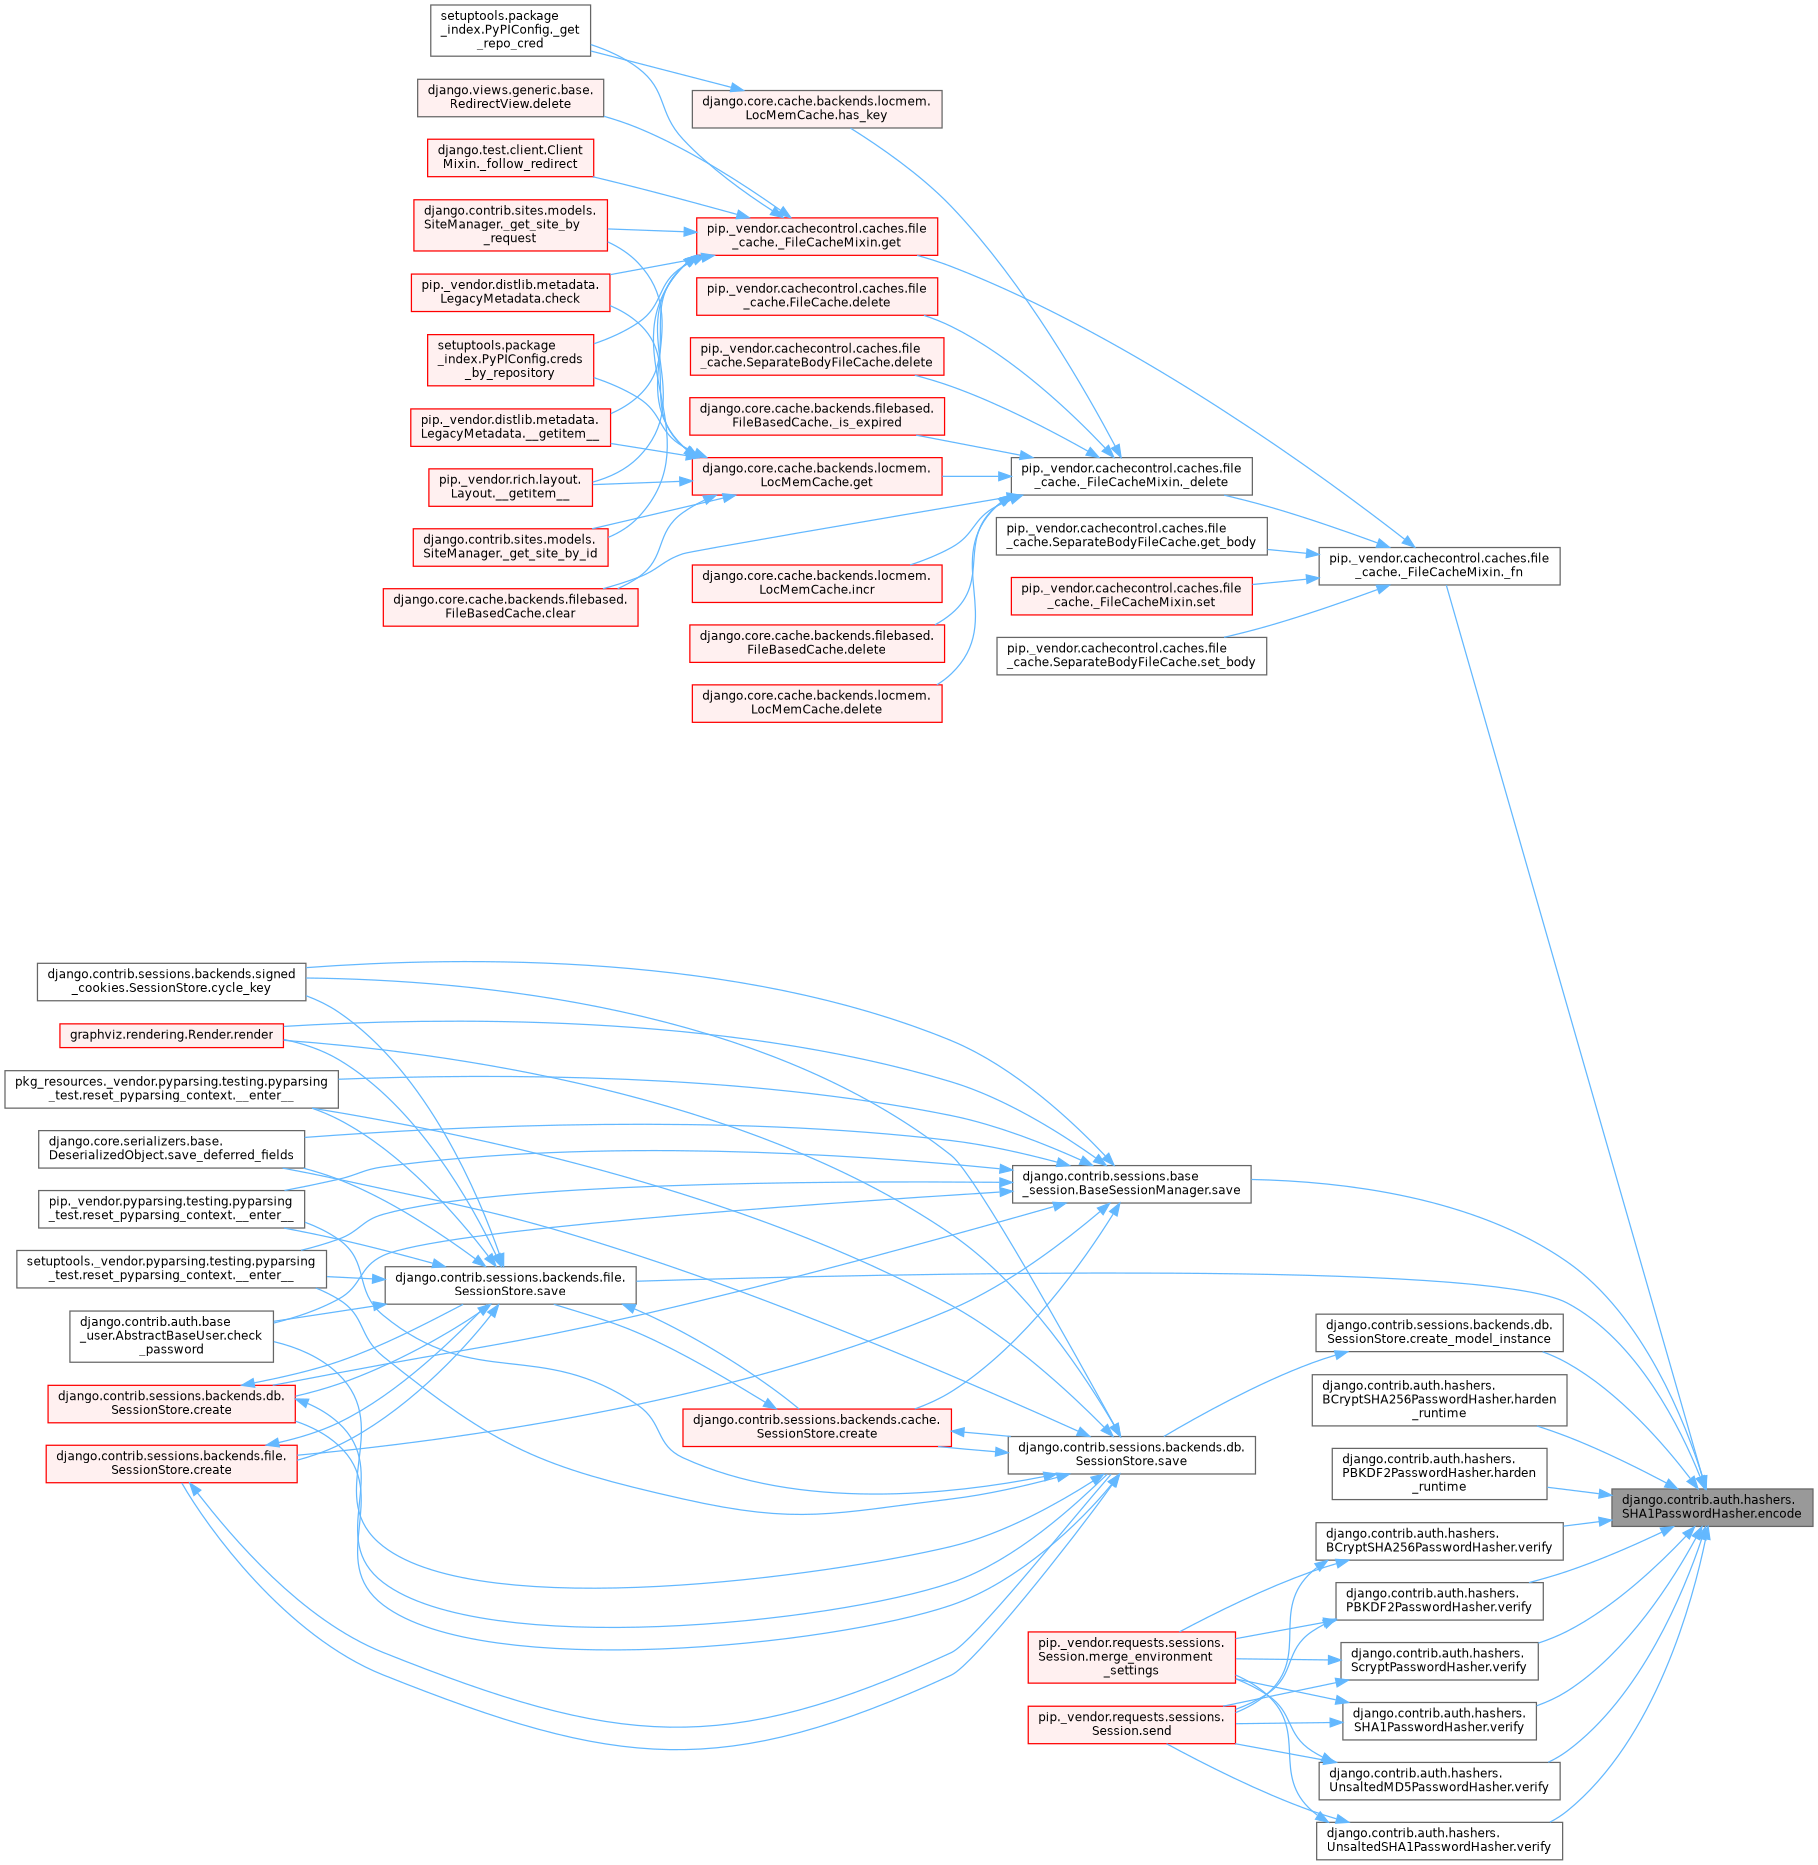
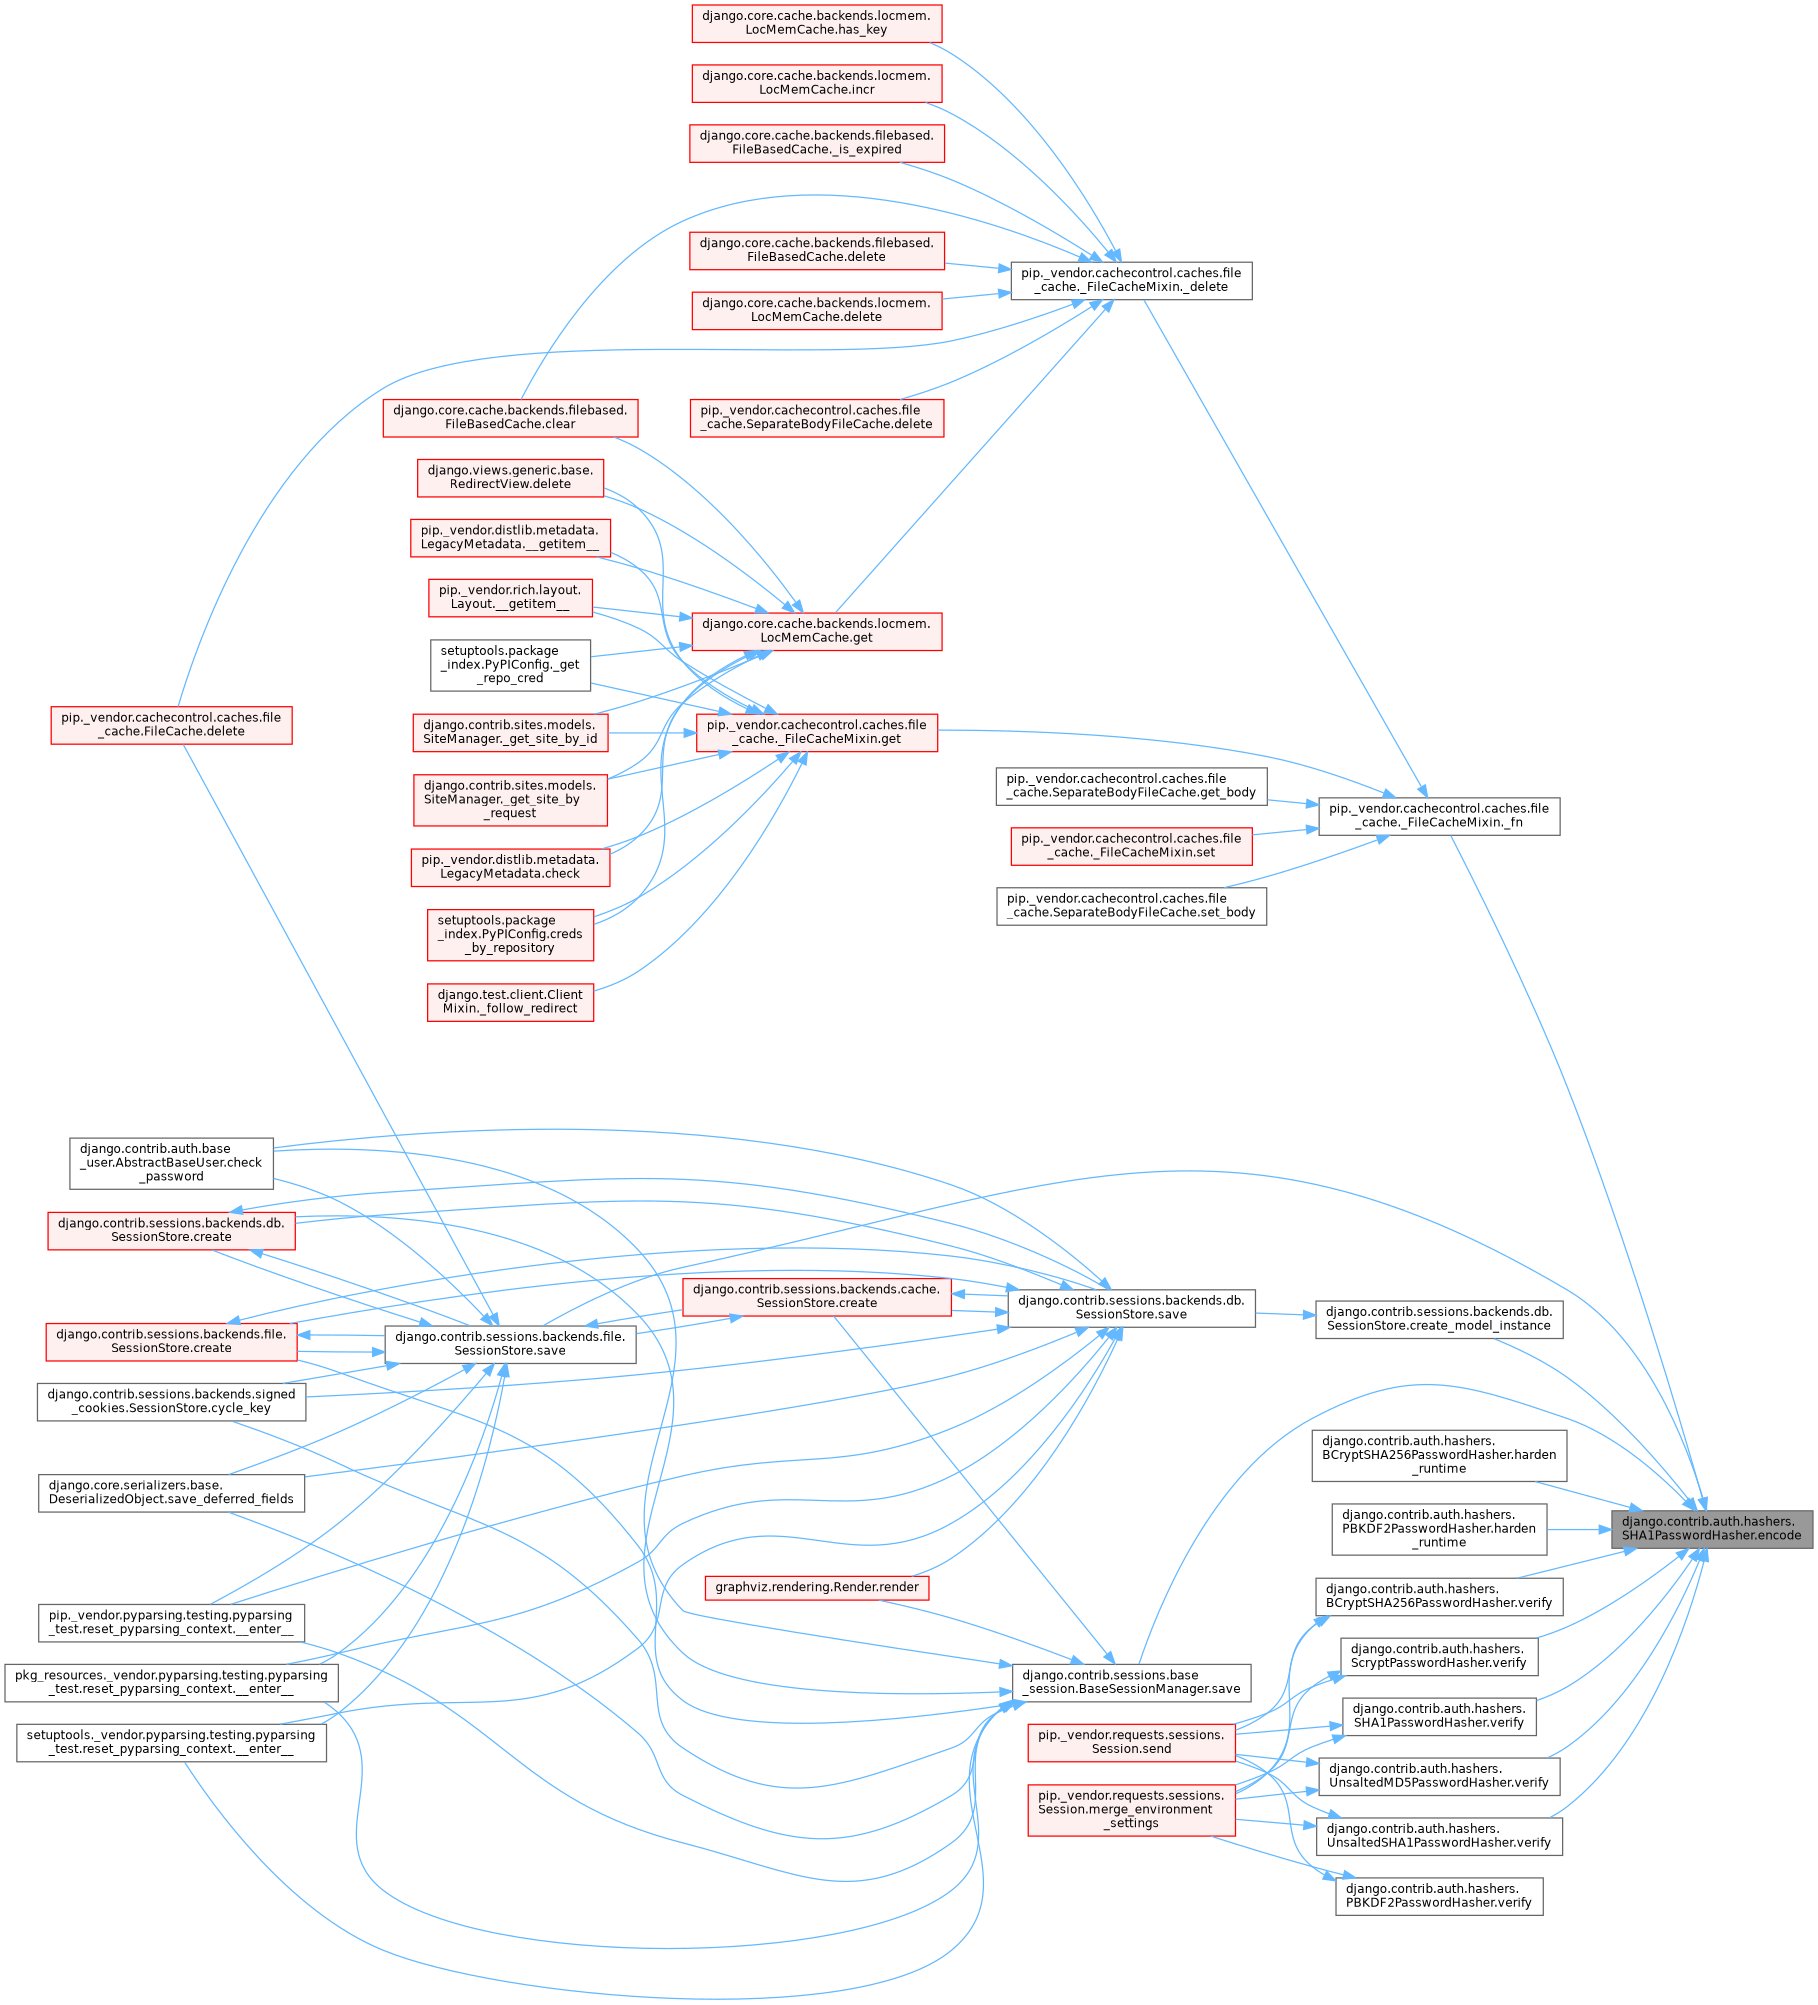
(661, 69) -> (635, 652)
(511, 98) -> (511, 478)
(817, 109) -> (817, 24)
none -> (699, 542)
(402, 1112) -> (338, 1030)
(1597, 1560) -> none
